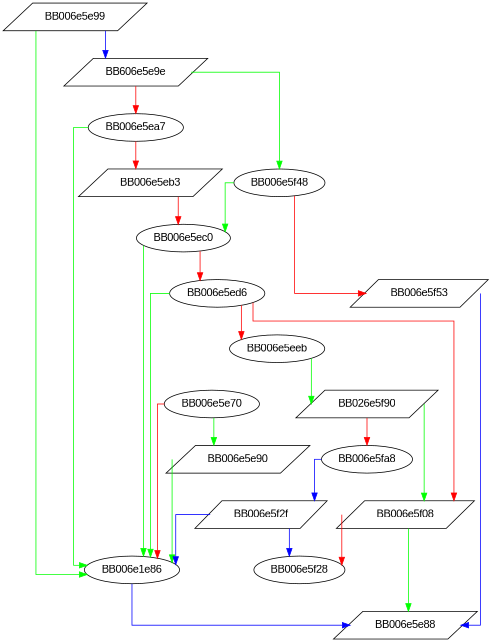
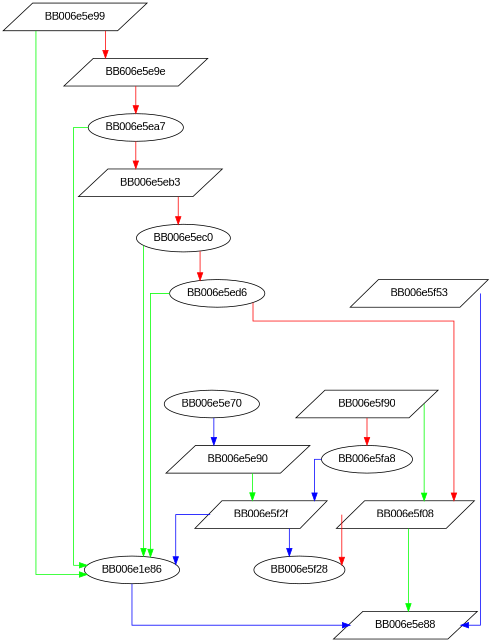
(105, 41) -> (105, 41)
(279, 183) -> none
(277, 349) -> none
(367, 404) -> (367, 404)
(214, 428) -> (214, 428)
(157, 474) -> none
(172, 507) -> (252, 483)
